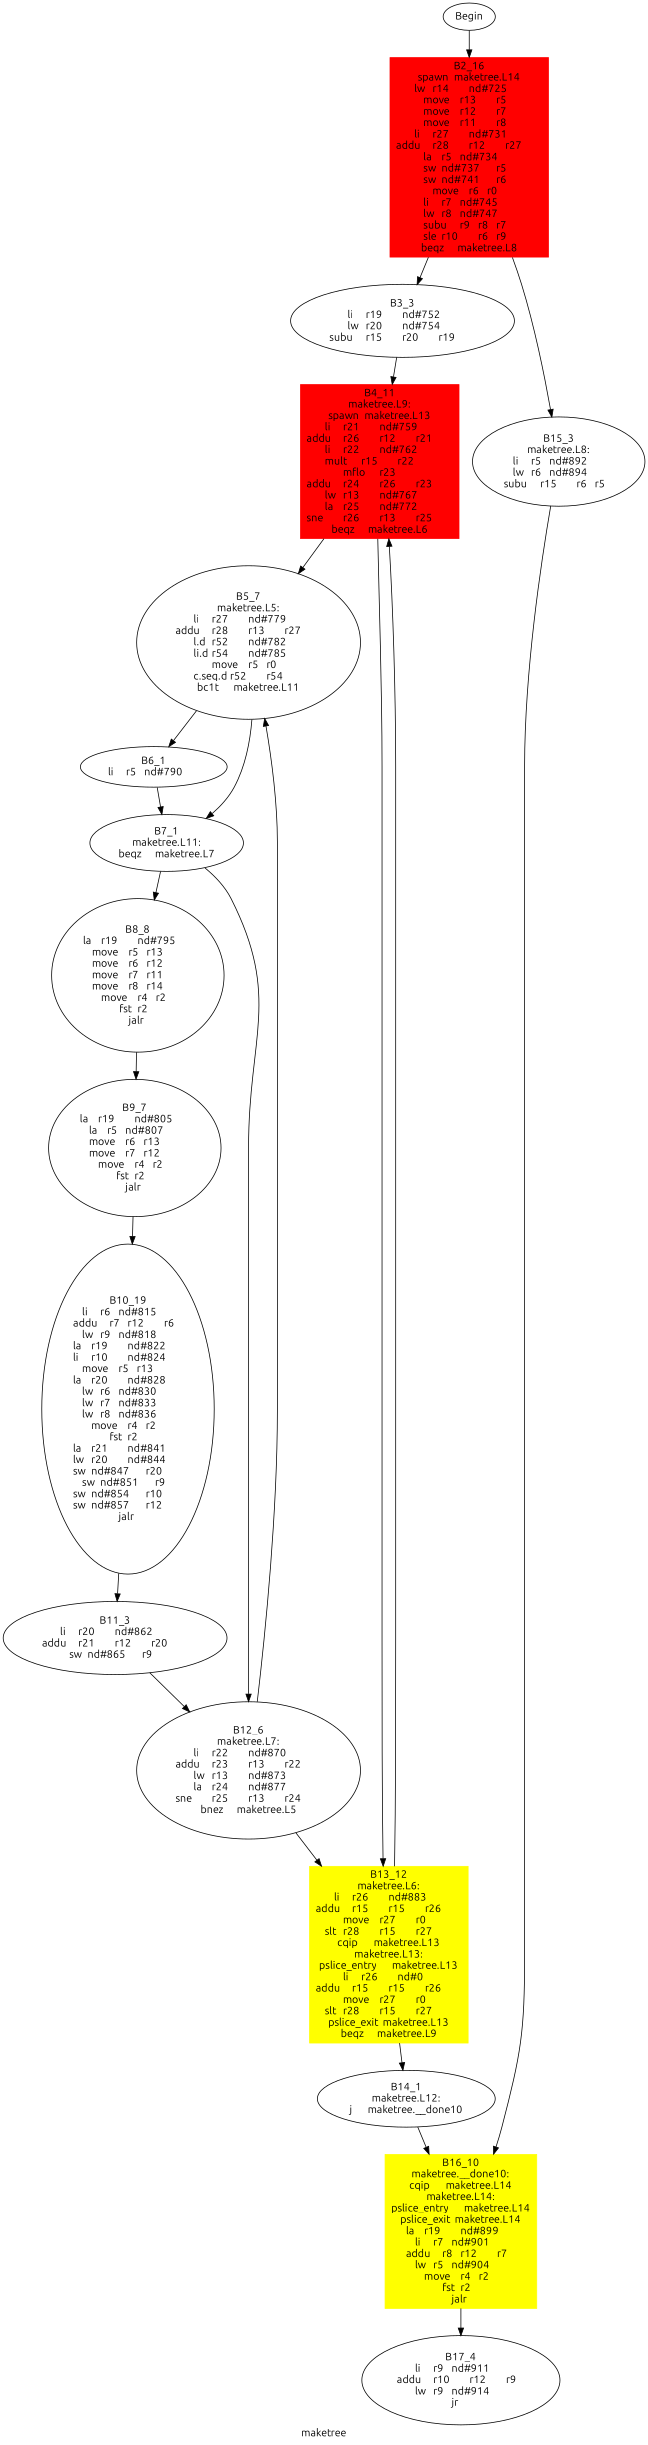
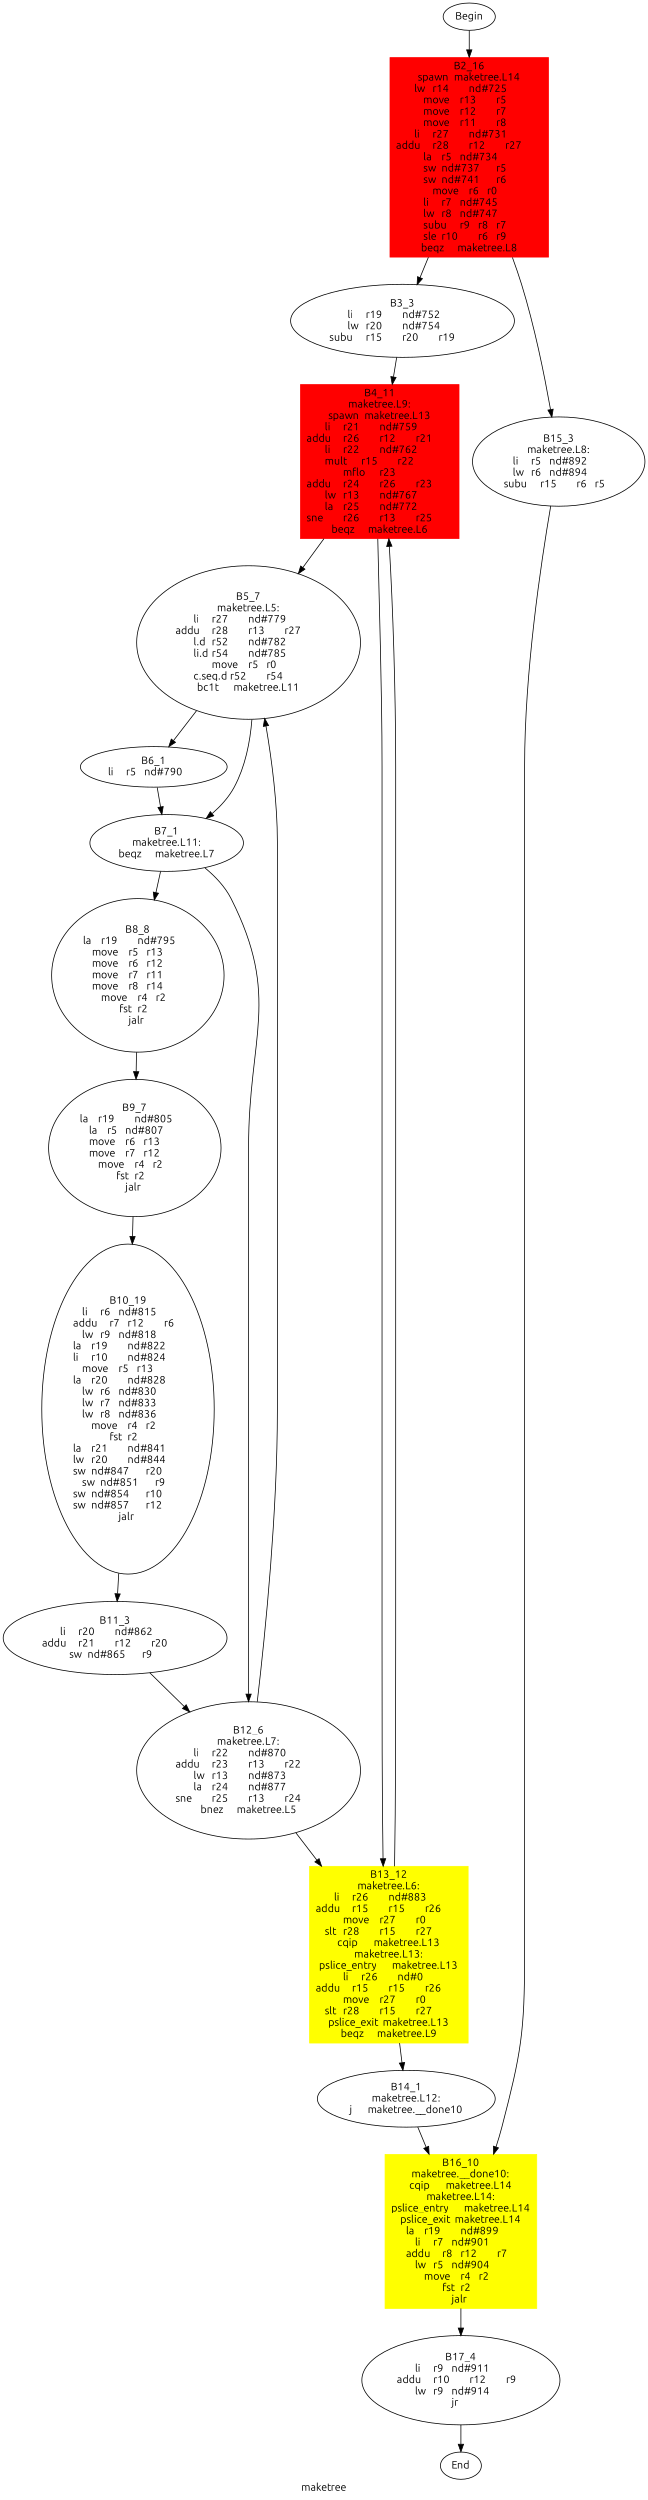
none -> (461, 2466)
